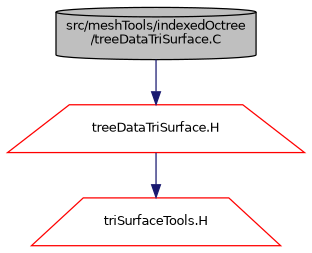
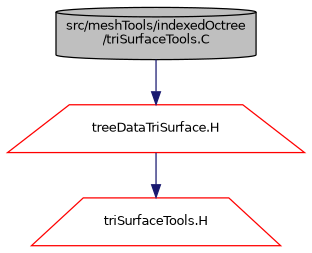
(156, 34) -> (156, 34)
